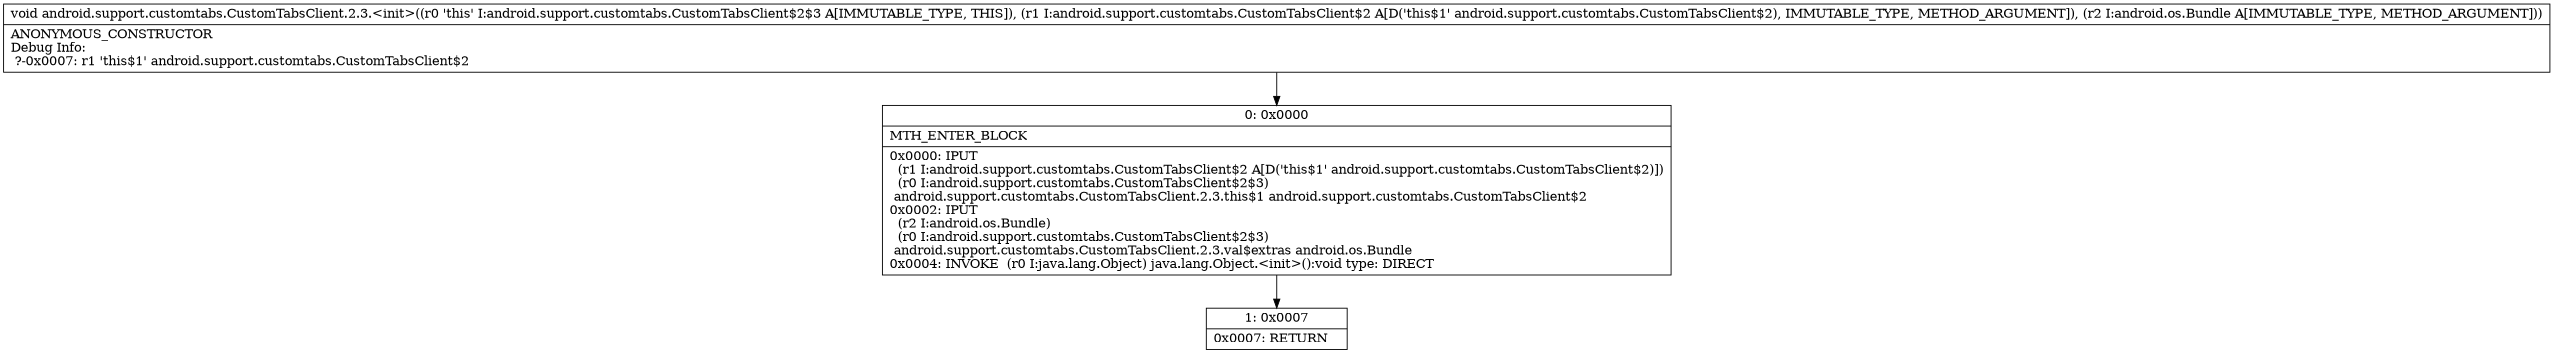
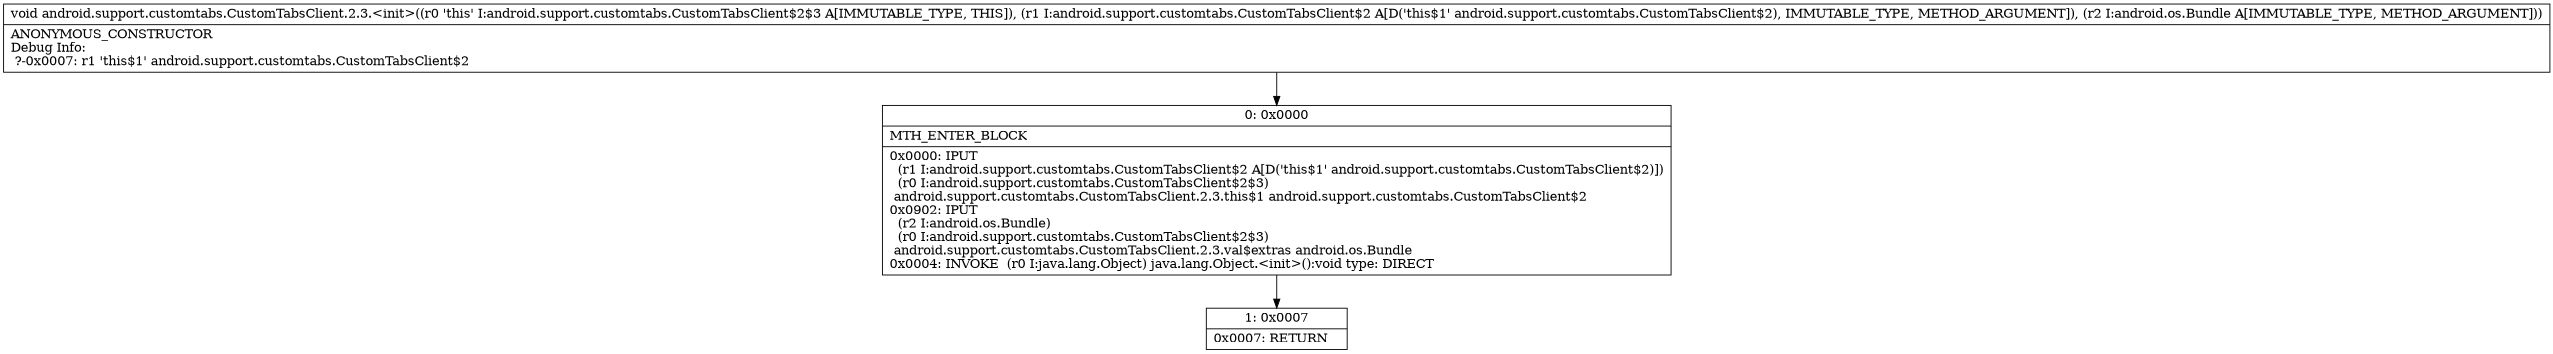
(938, 210) -> (938, 210)
